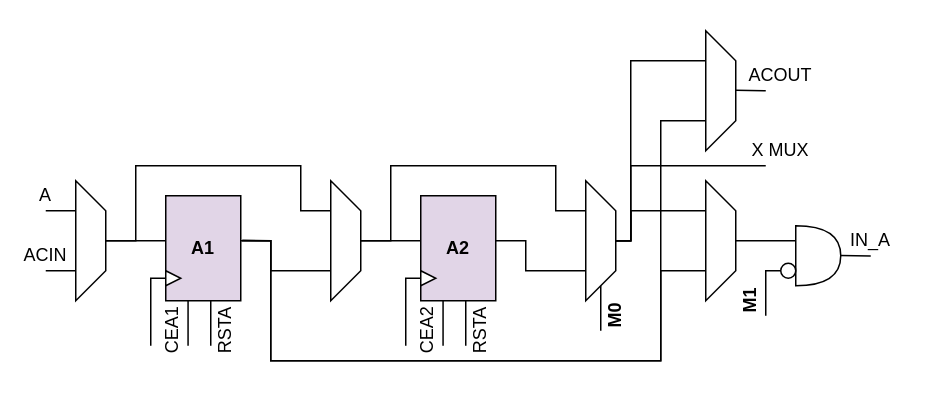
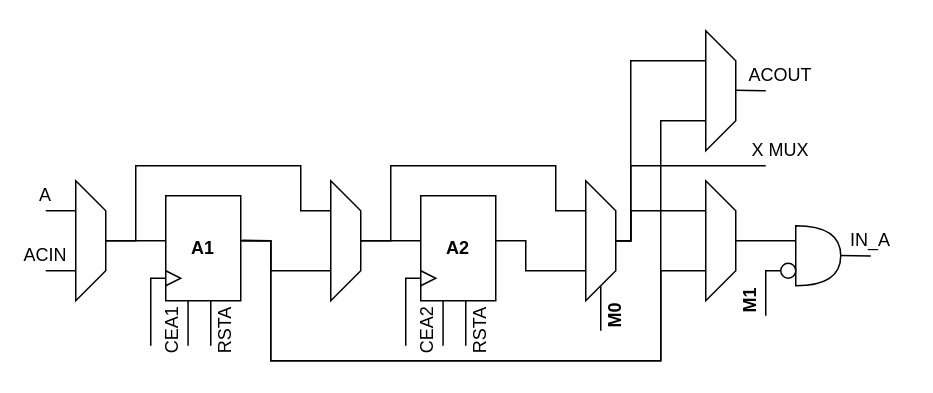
(203, 248) -> (203, 248)
(458, 248) -> (458, 248)
